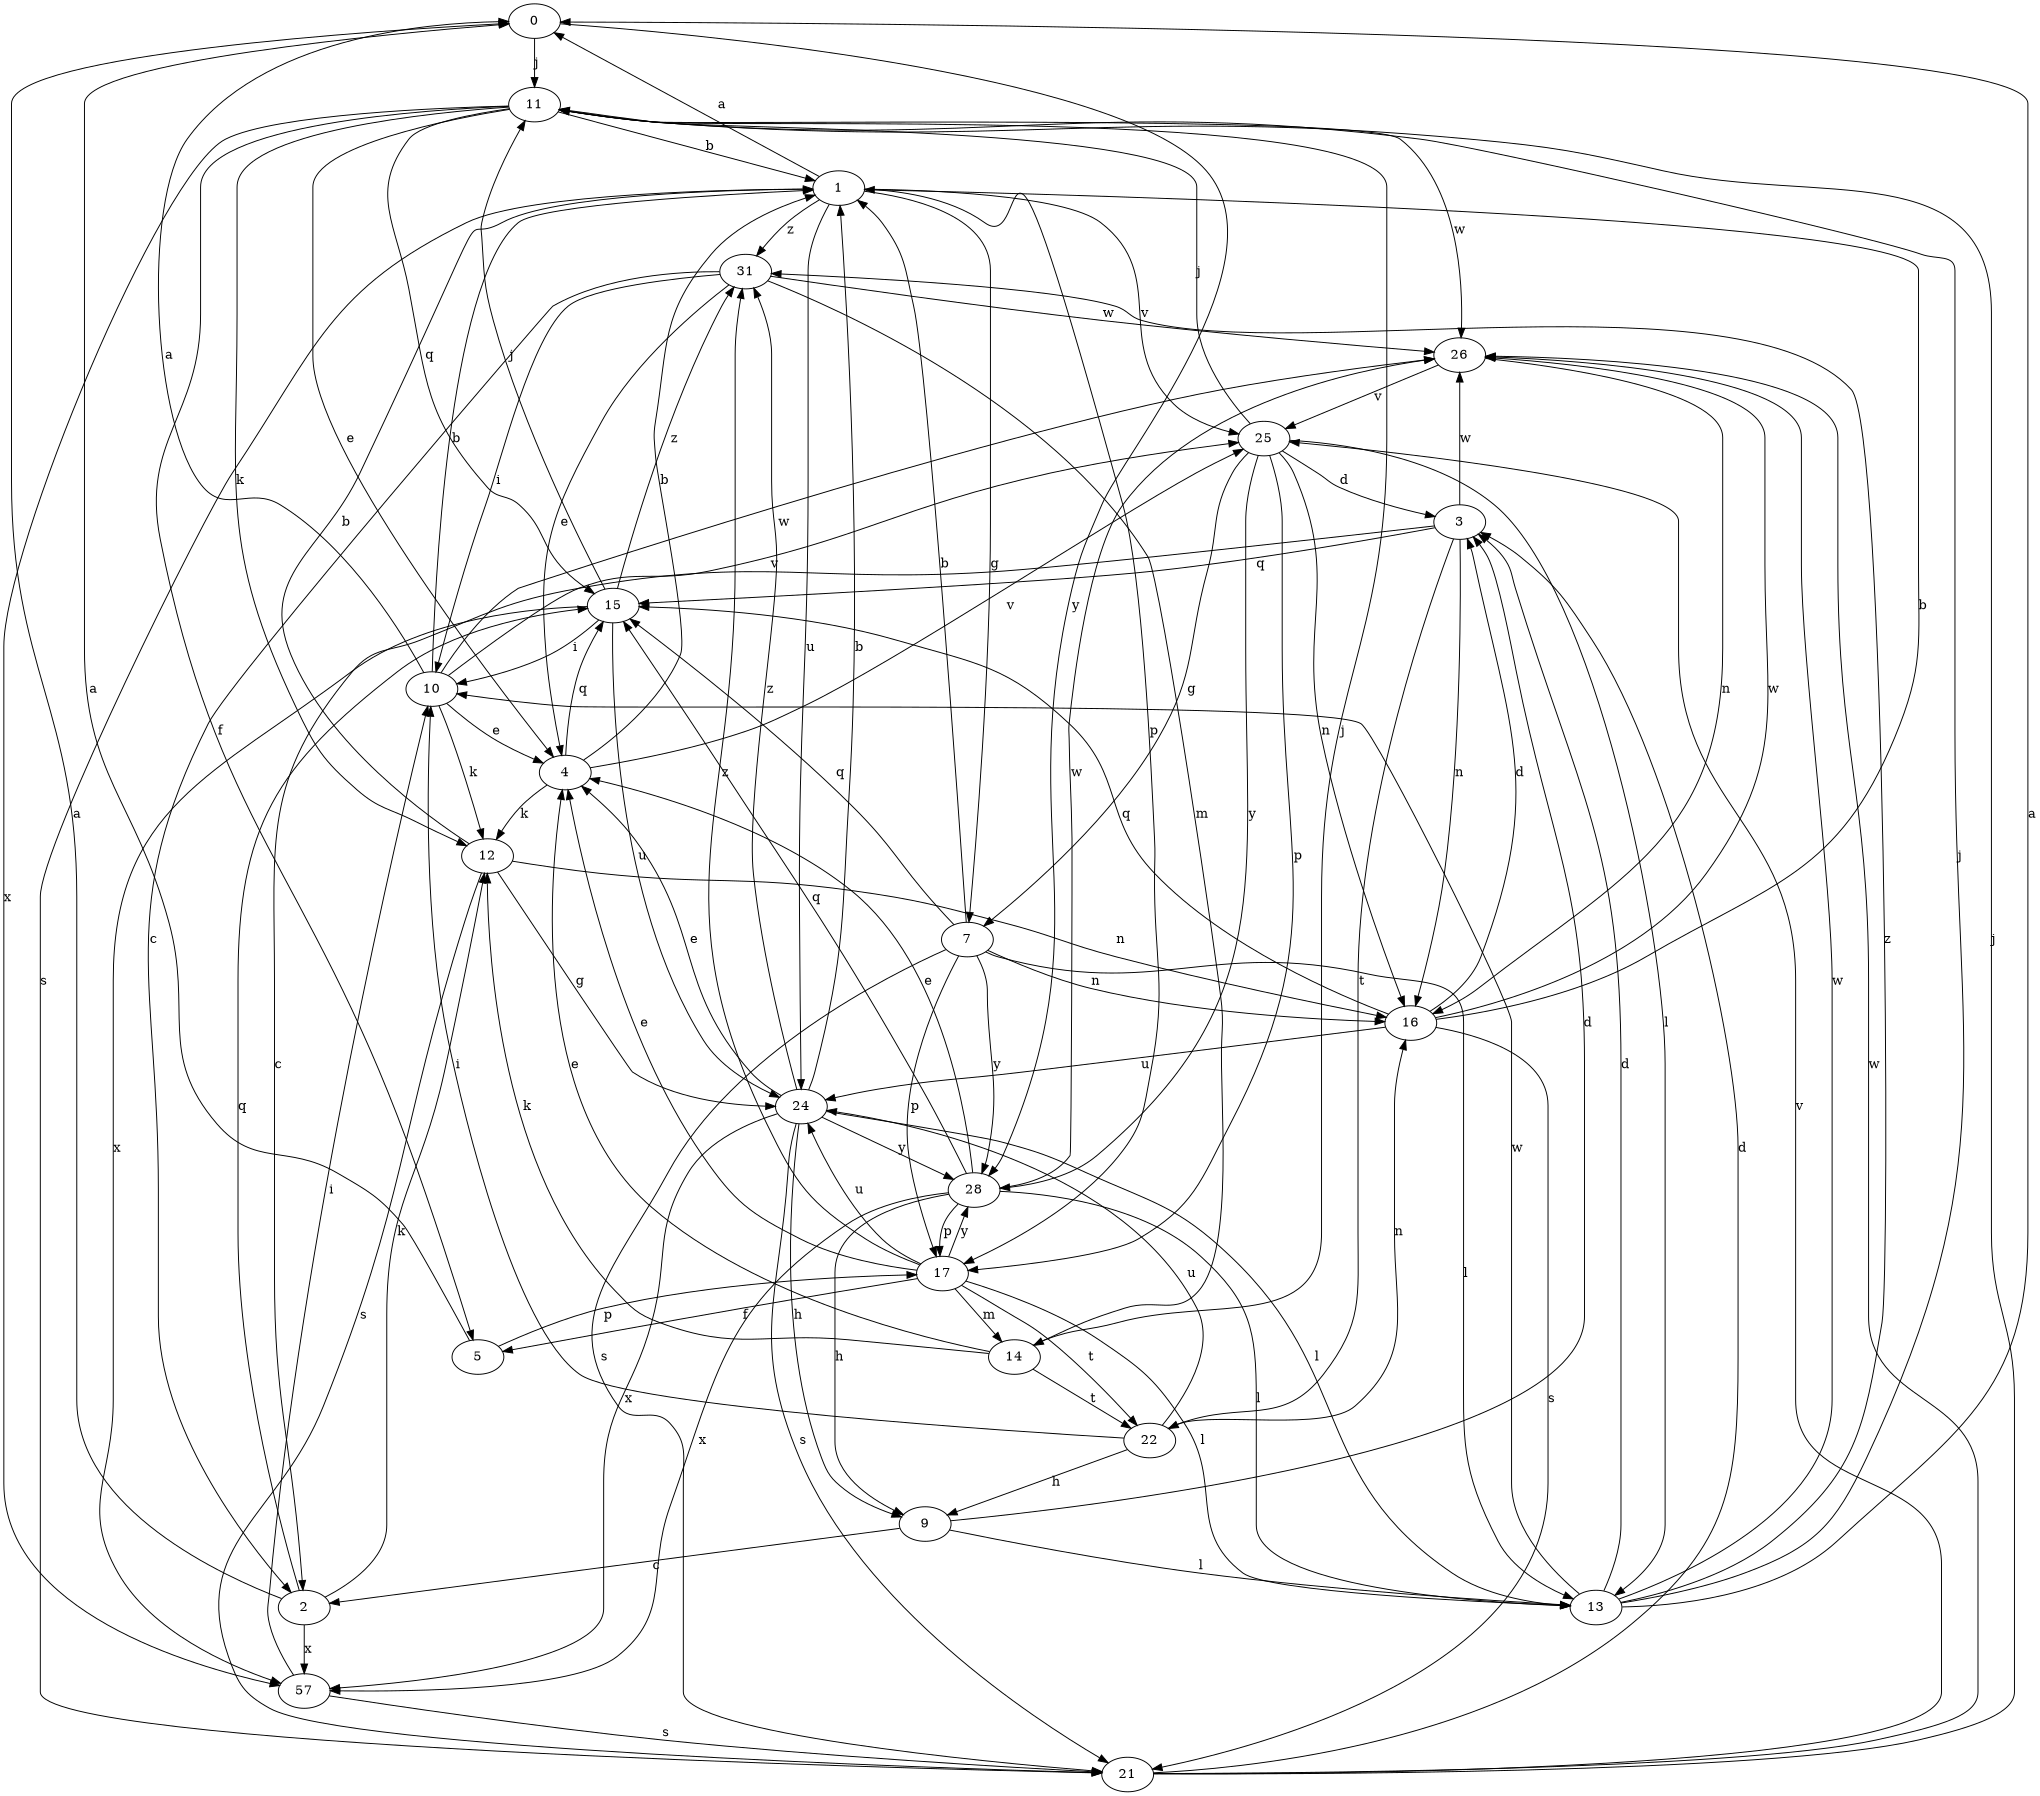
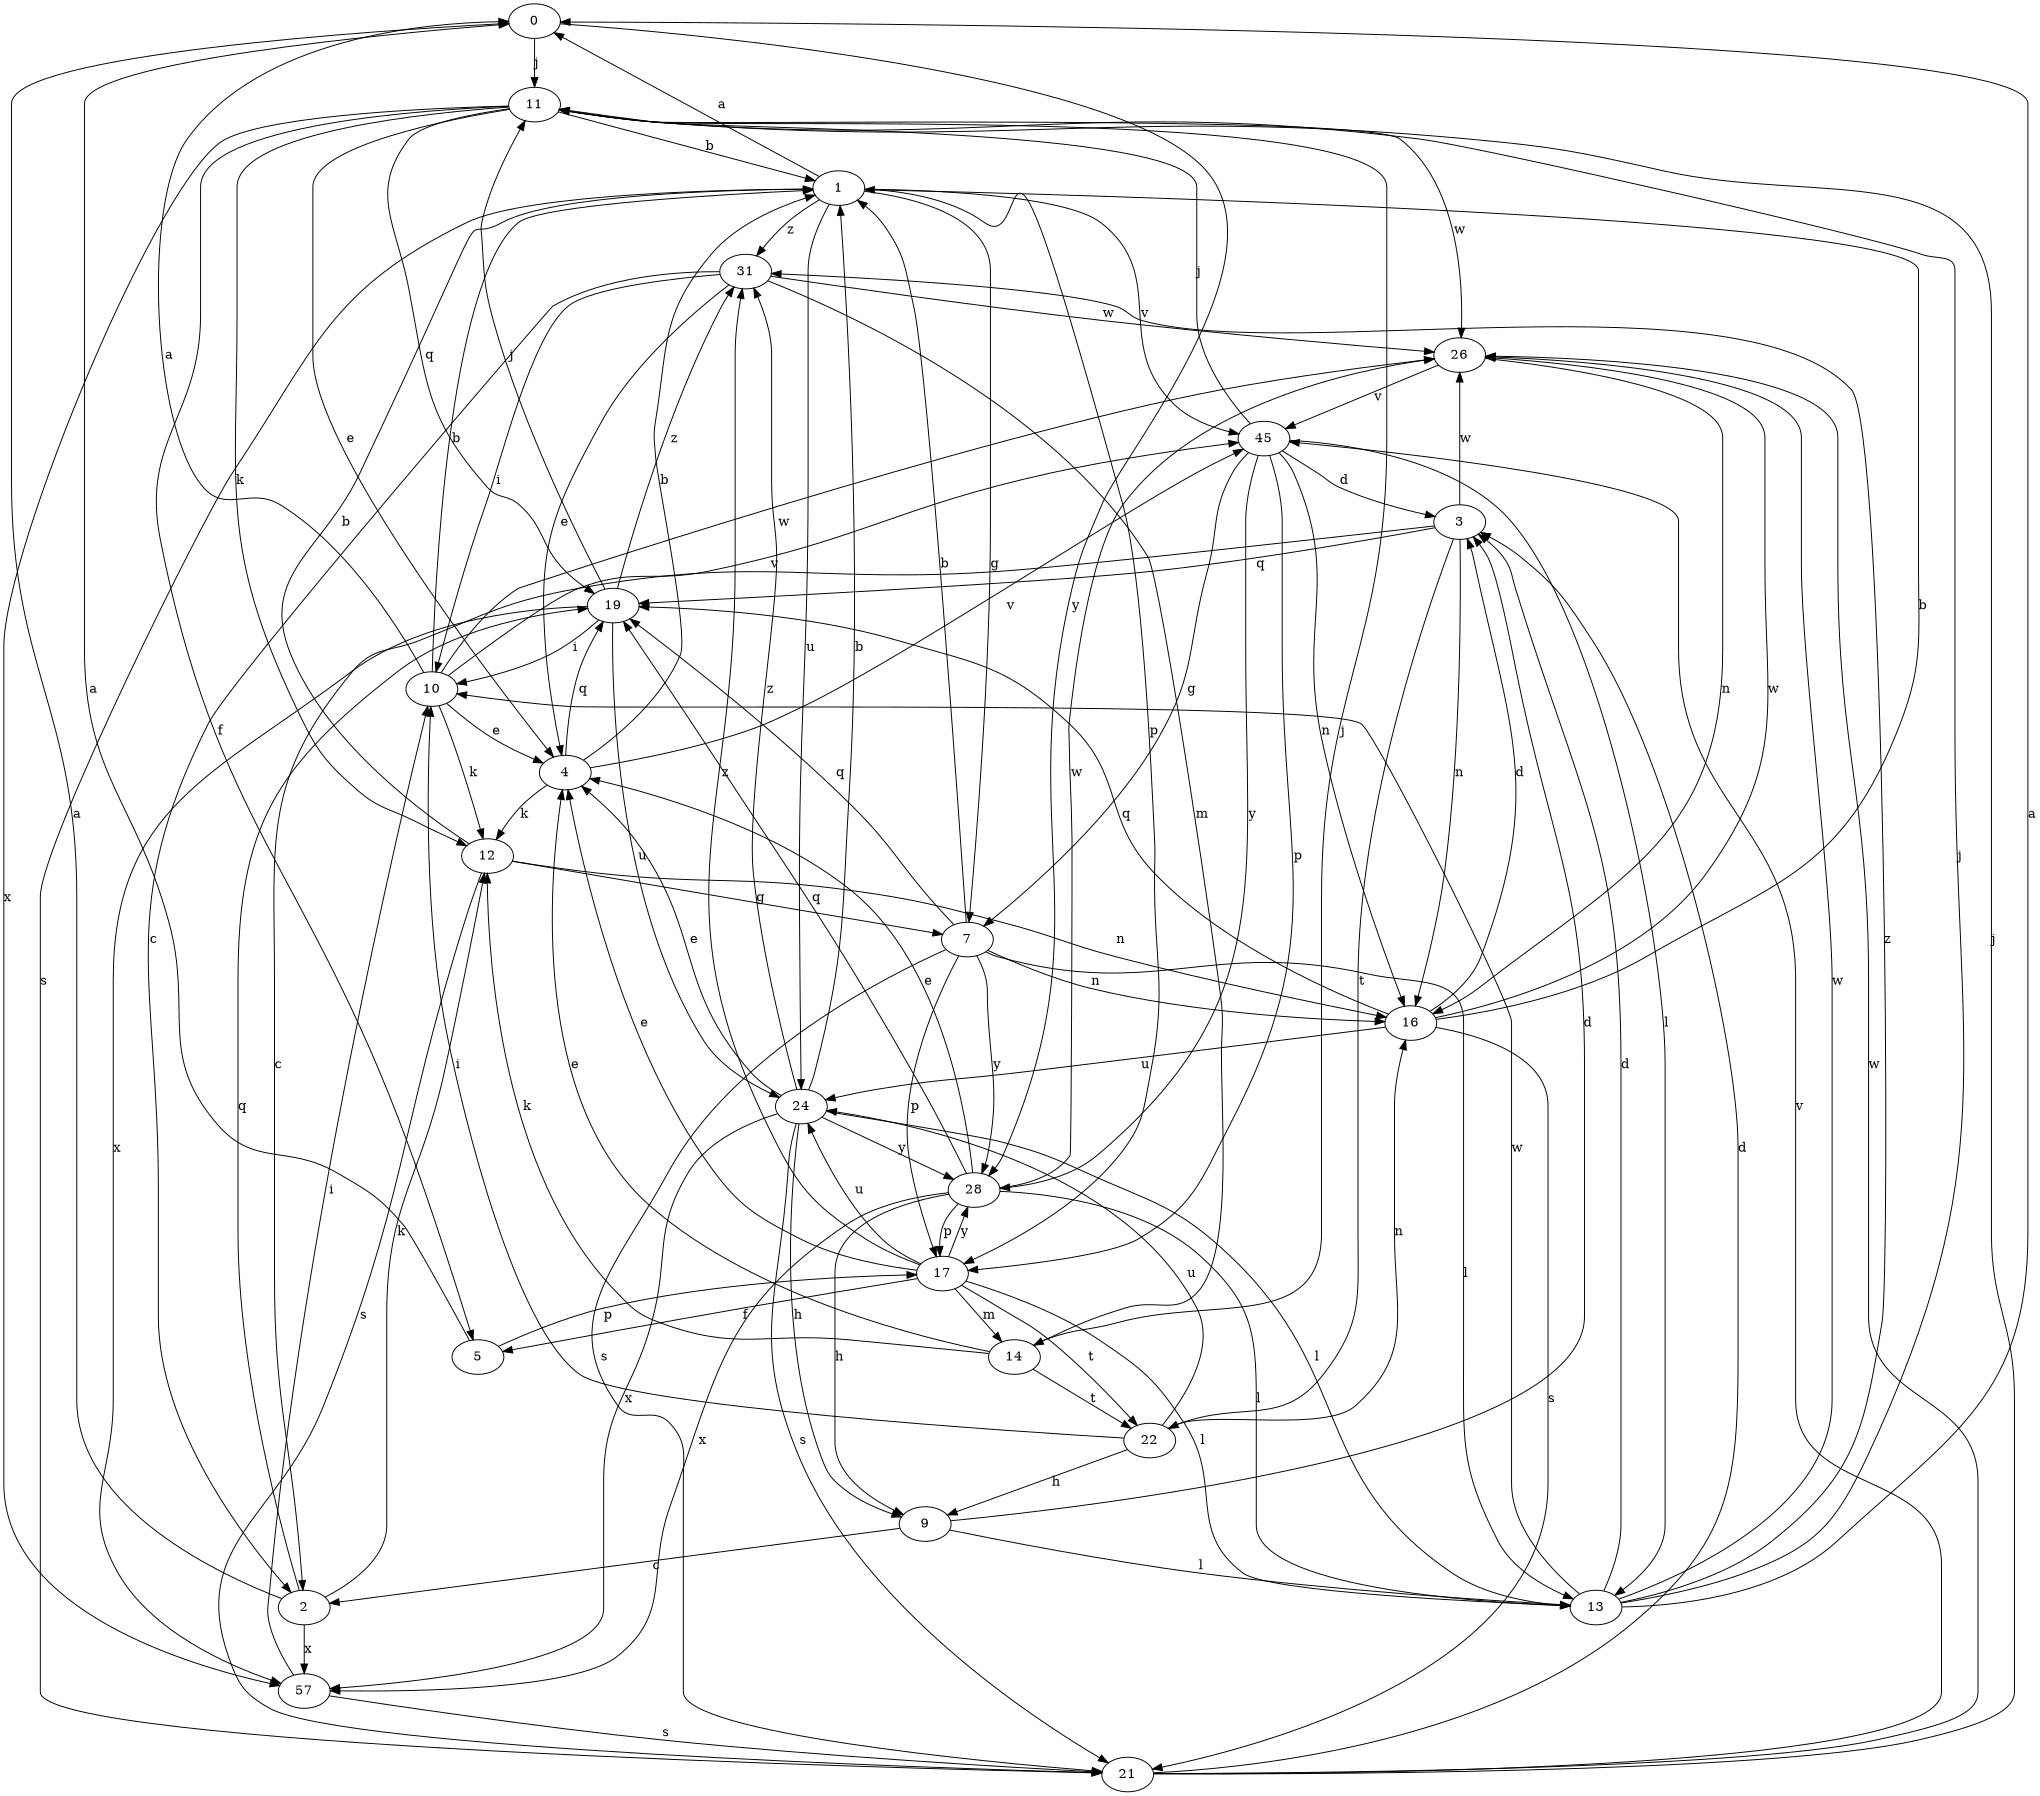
(1264, 439) -> (1264, 439)
(613, 606) -> (613, 606)
(603, 1030) -> (723, 897)
